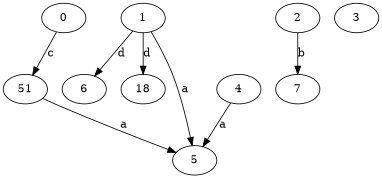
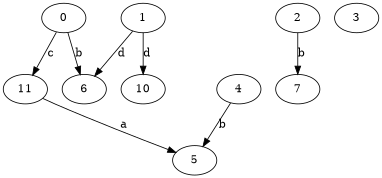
none -> (73, 50)
(176, 83) -> none
(25, 89) -> (25, 89)
(143, 89) -> (143, 89)
(223, 125) -> (223, 125)
